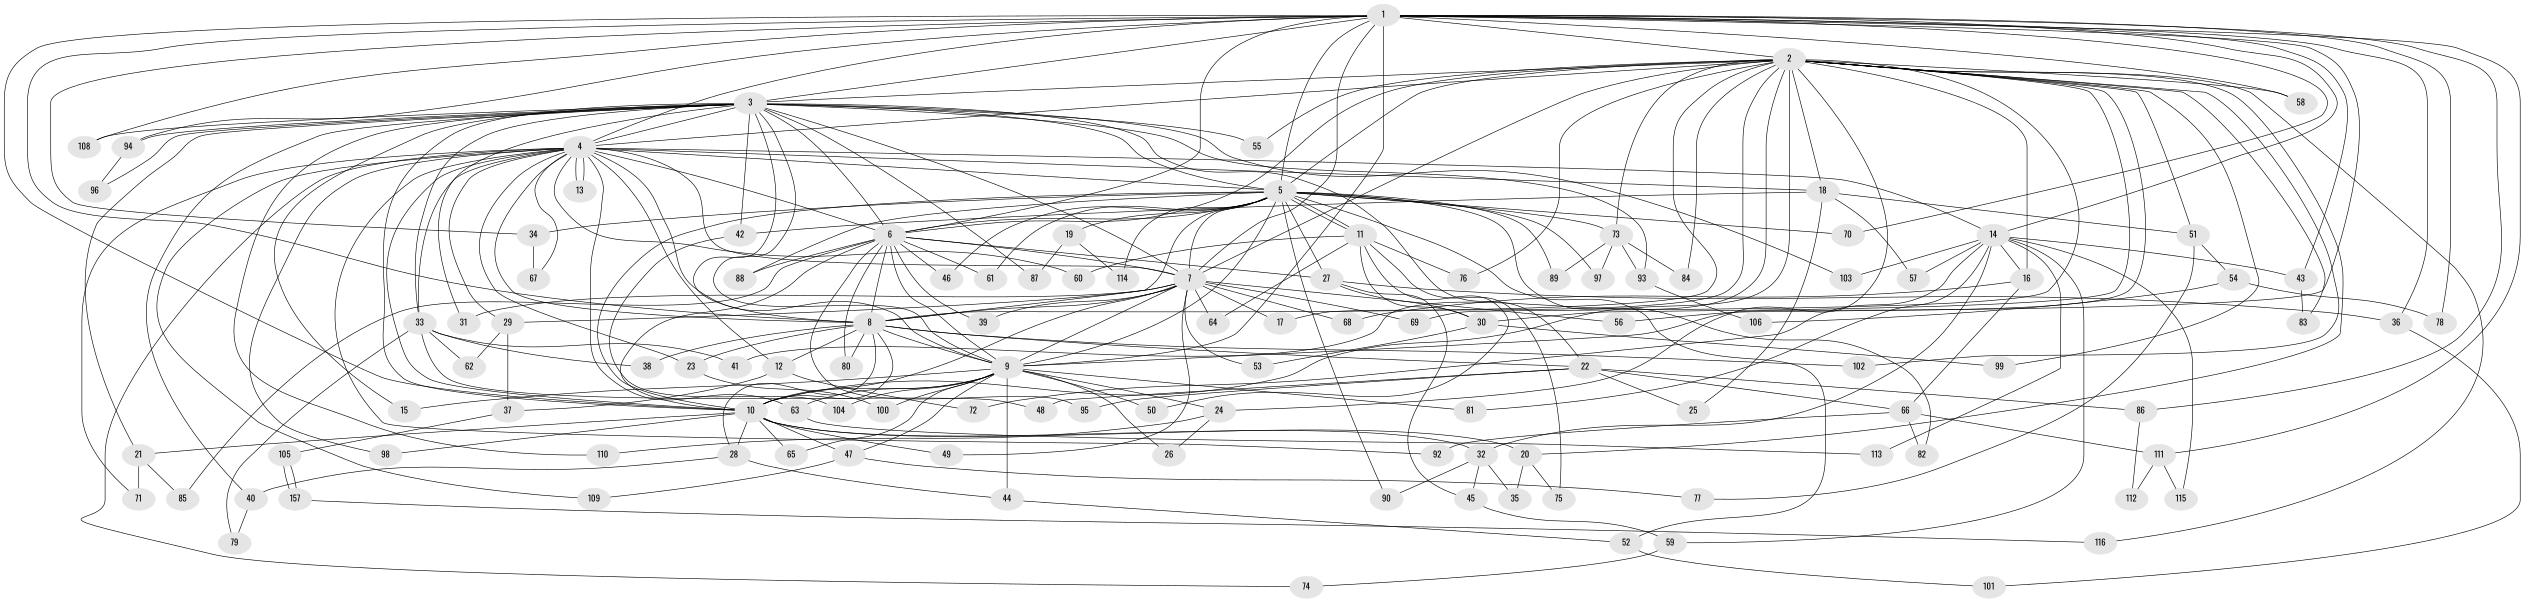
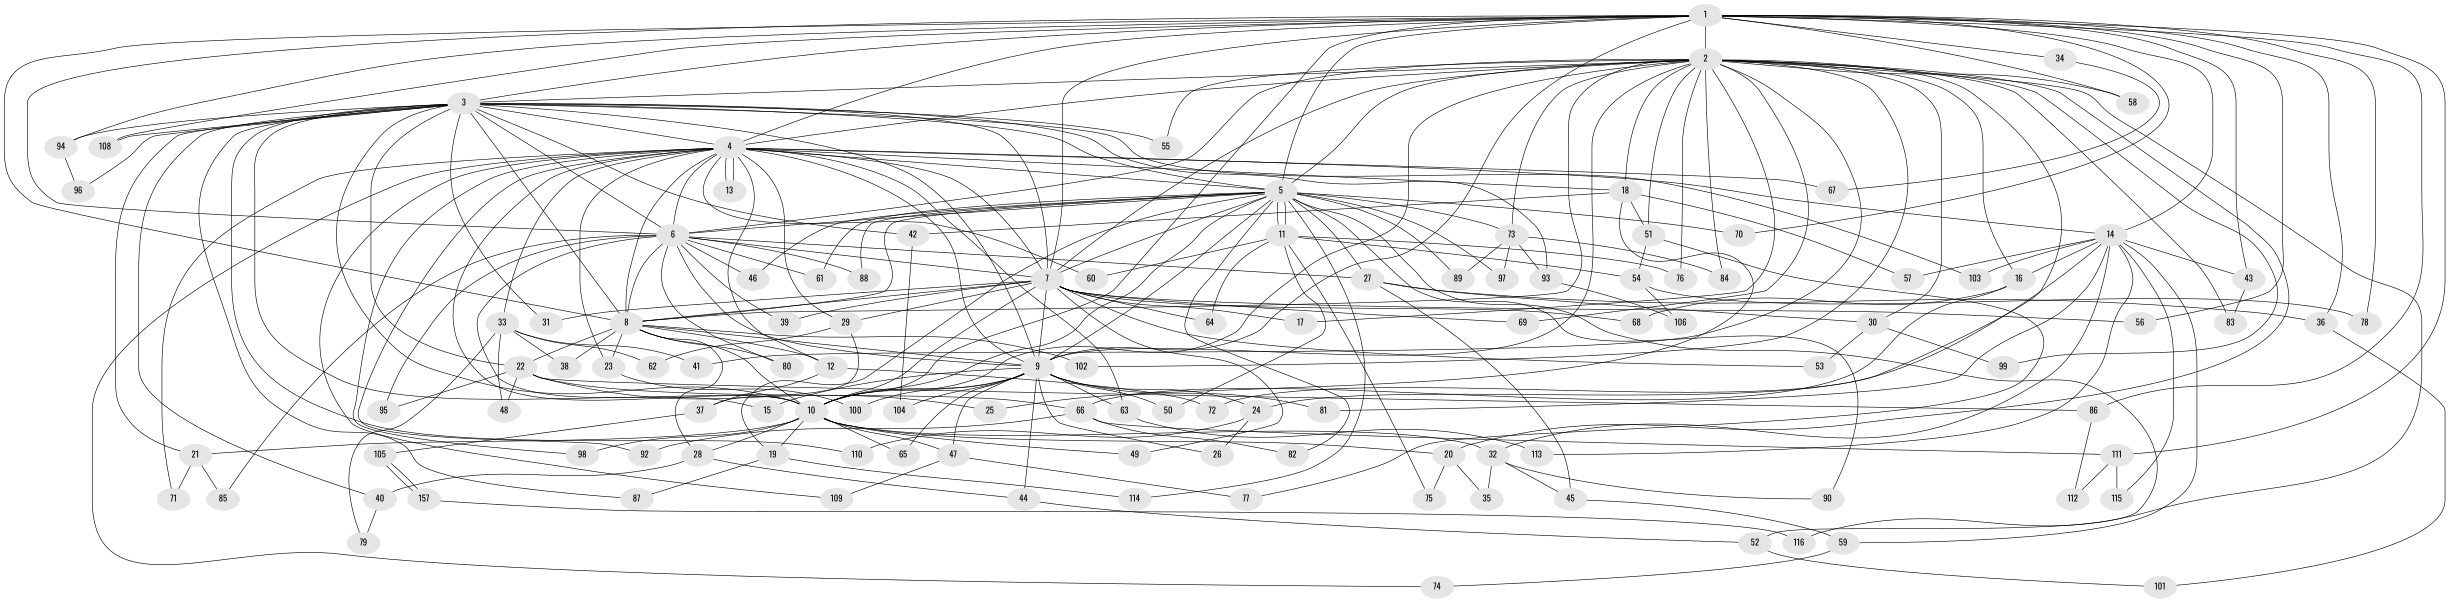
(508, 128) -> none
(763, 212) -> none
(1400, 305) -> (1460, 255)
none -> (792, 434)
